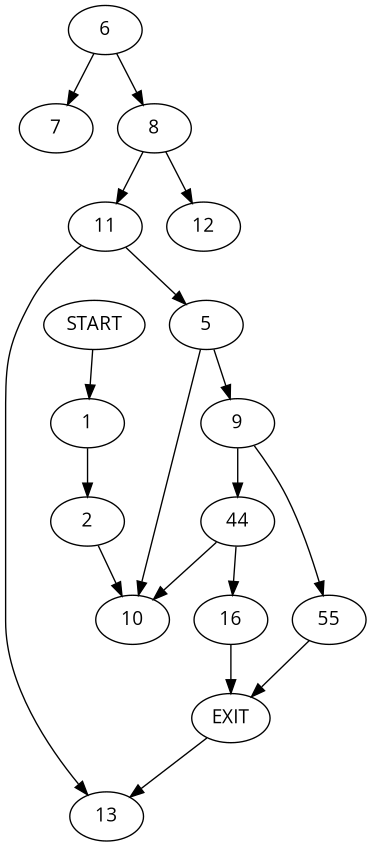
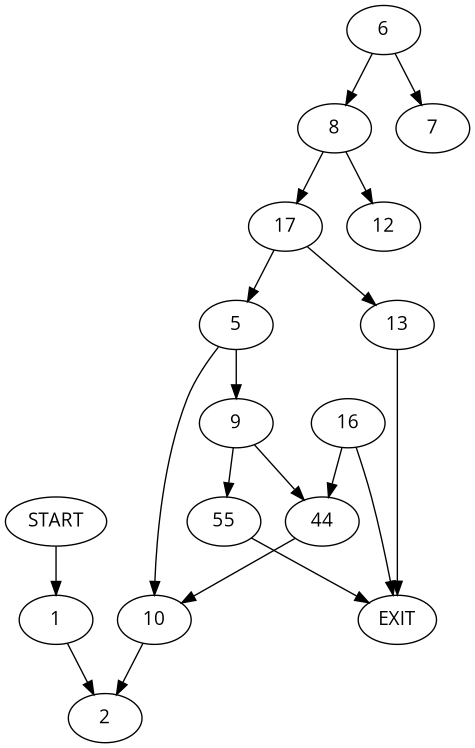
(105, 227) -> (285, 227)
(107, 564) -> (133, 663)
(235, 564) -> (337, 466)
(174, 763) -> (397, 465)
